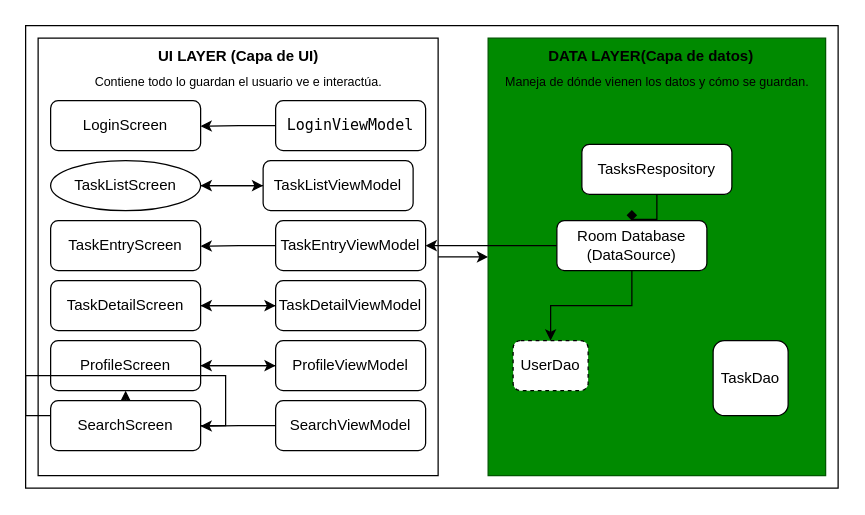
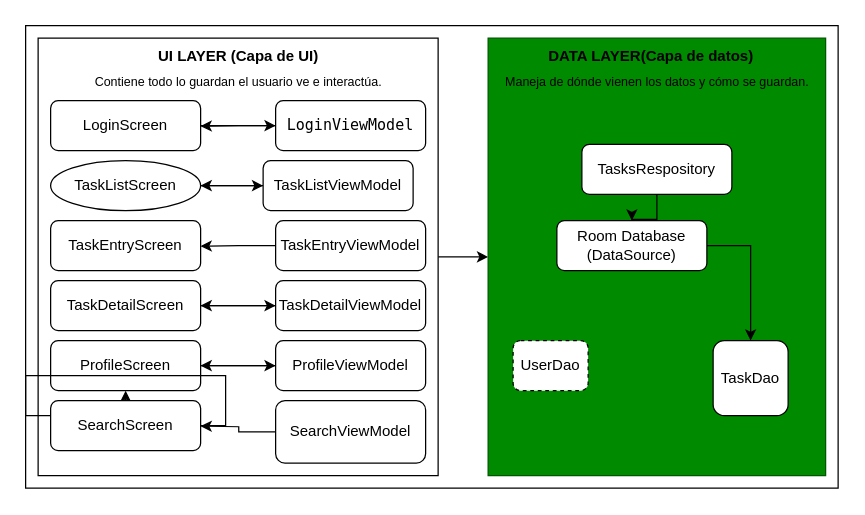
none -> (202, 126)
(632, 217) -> (632, 218)
(496, 246) -> (751, 268)
(596, 306) -> none
(351, 426) -> (351, 432)
